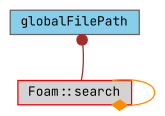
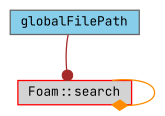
(83, 63) -> (66, 52)
